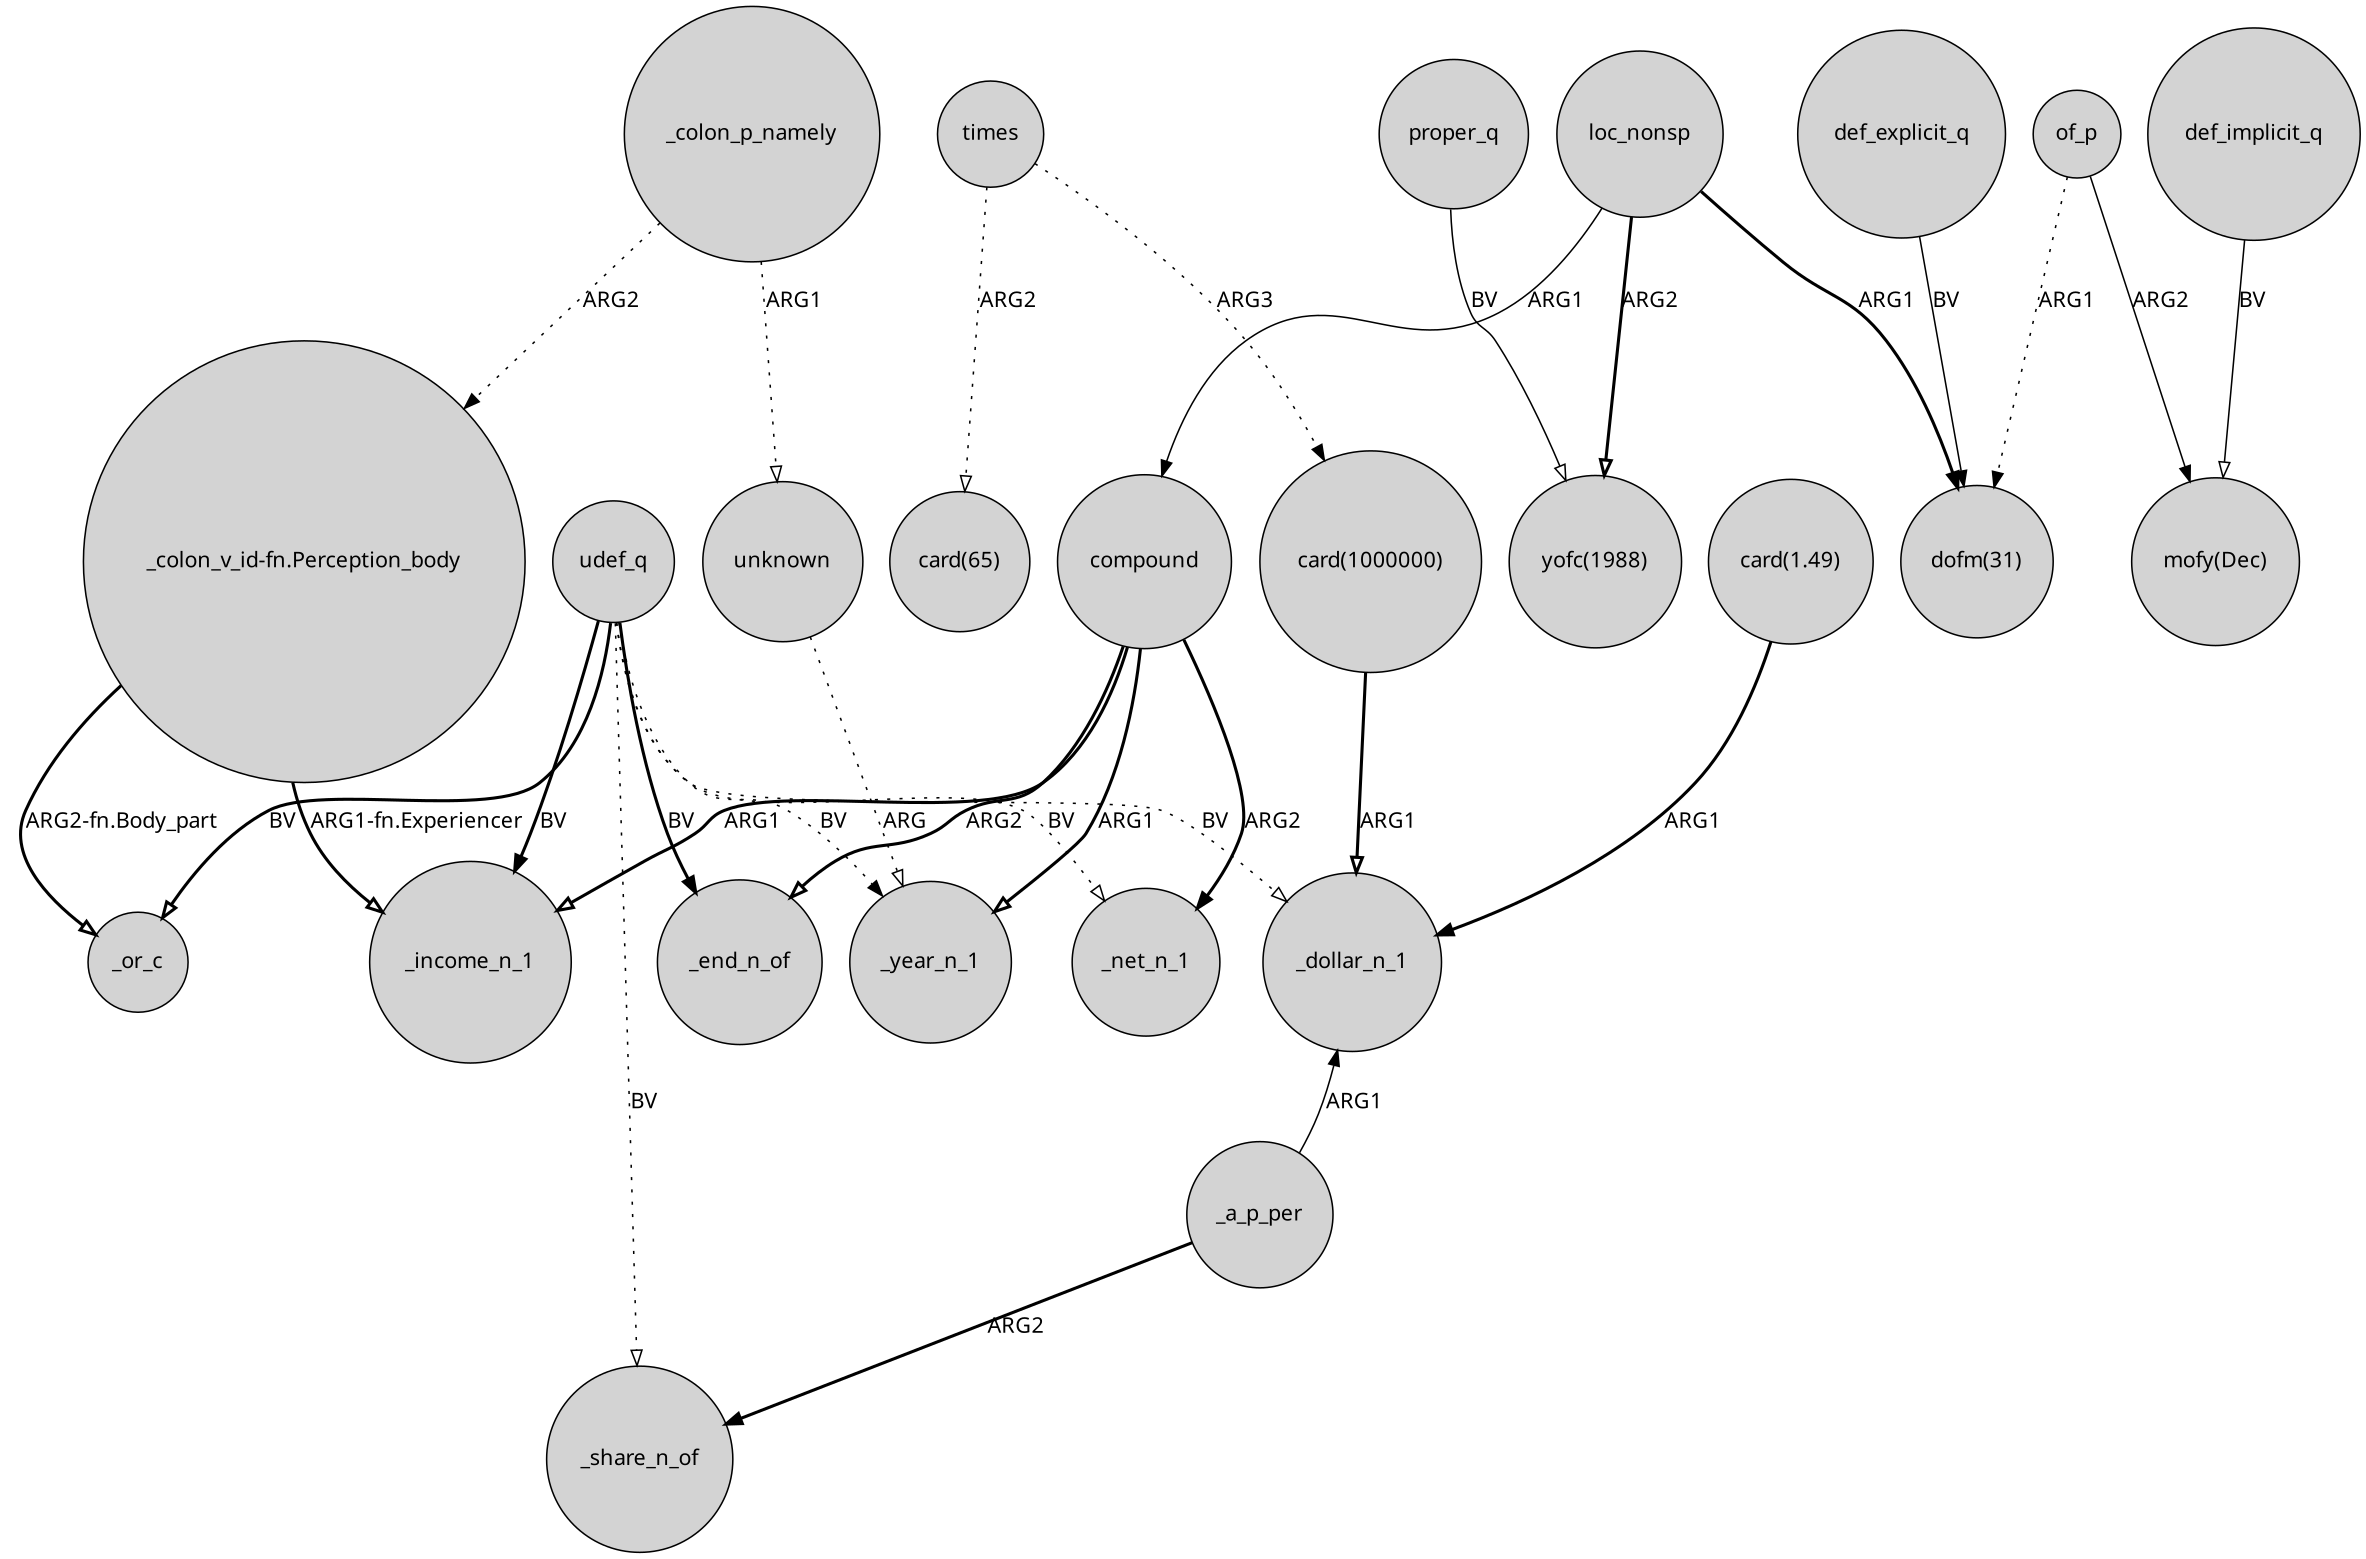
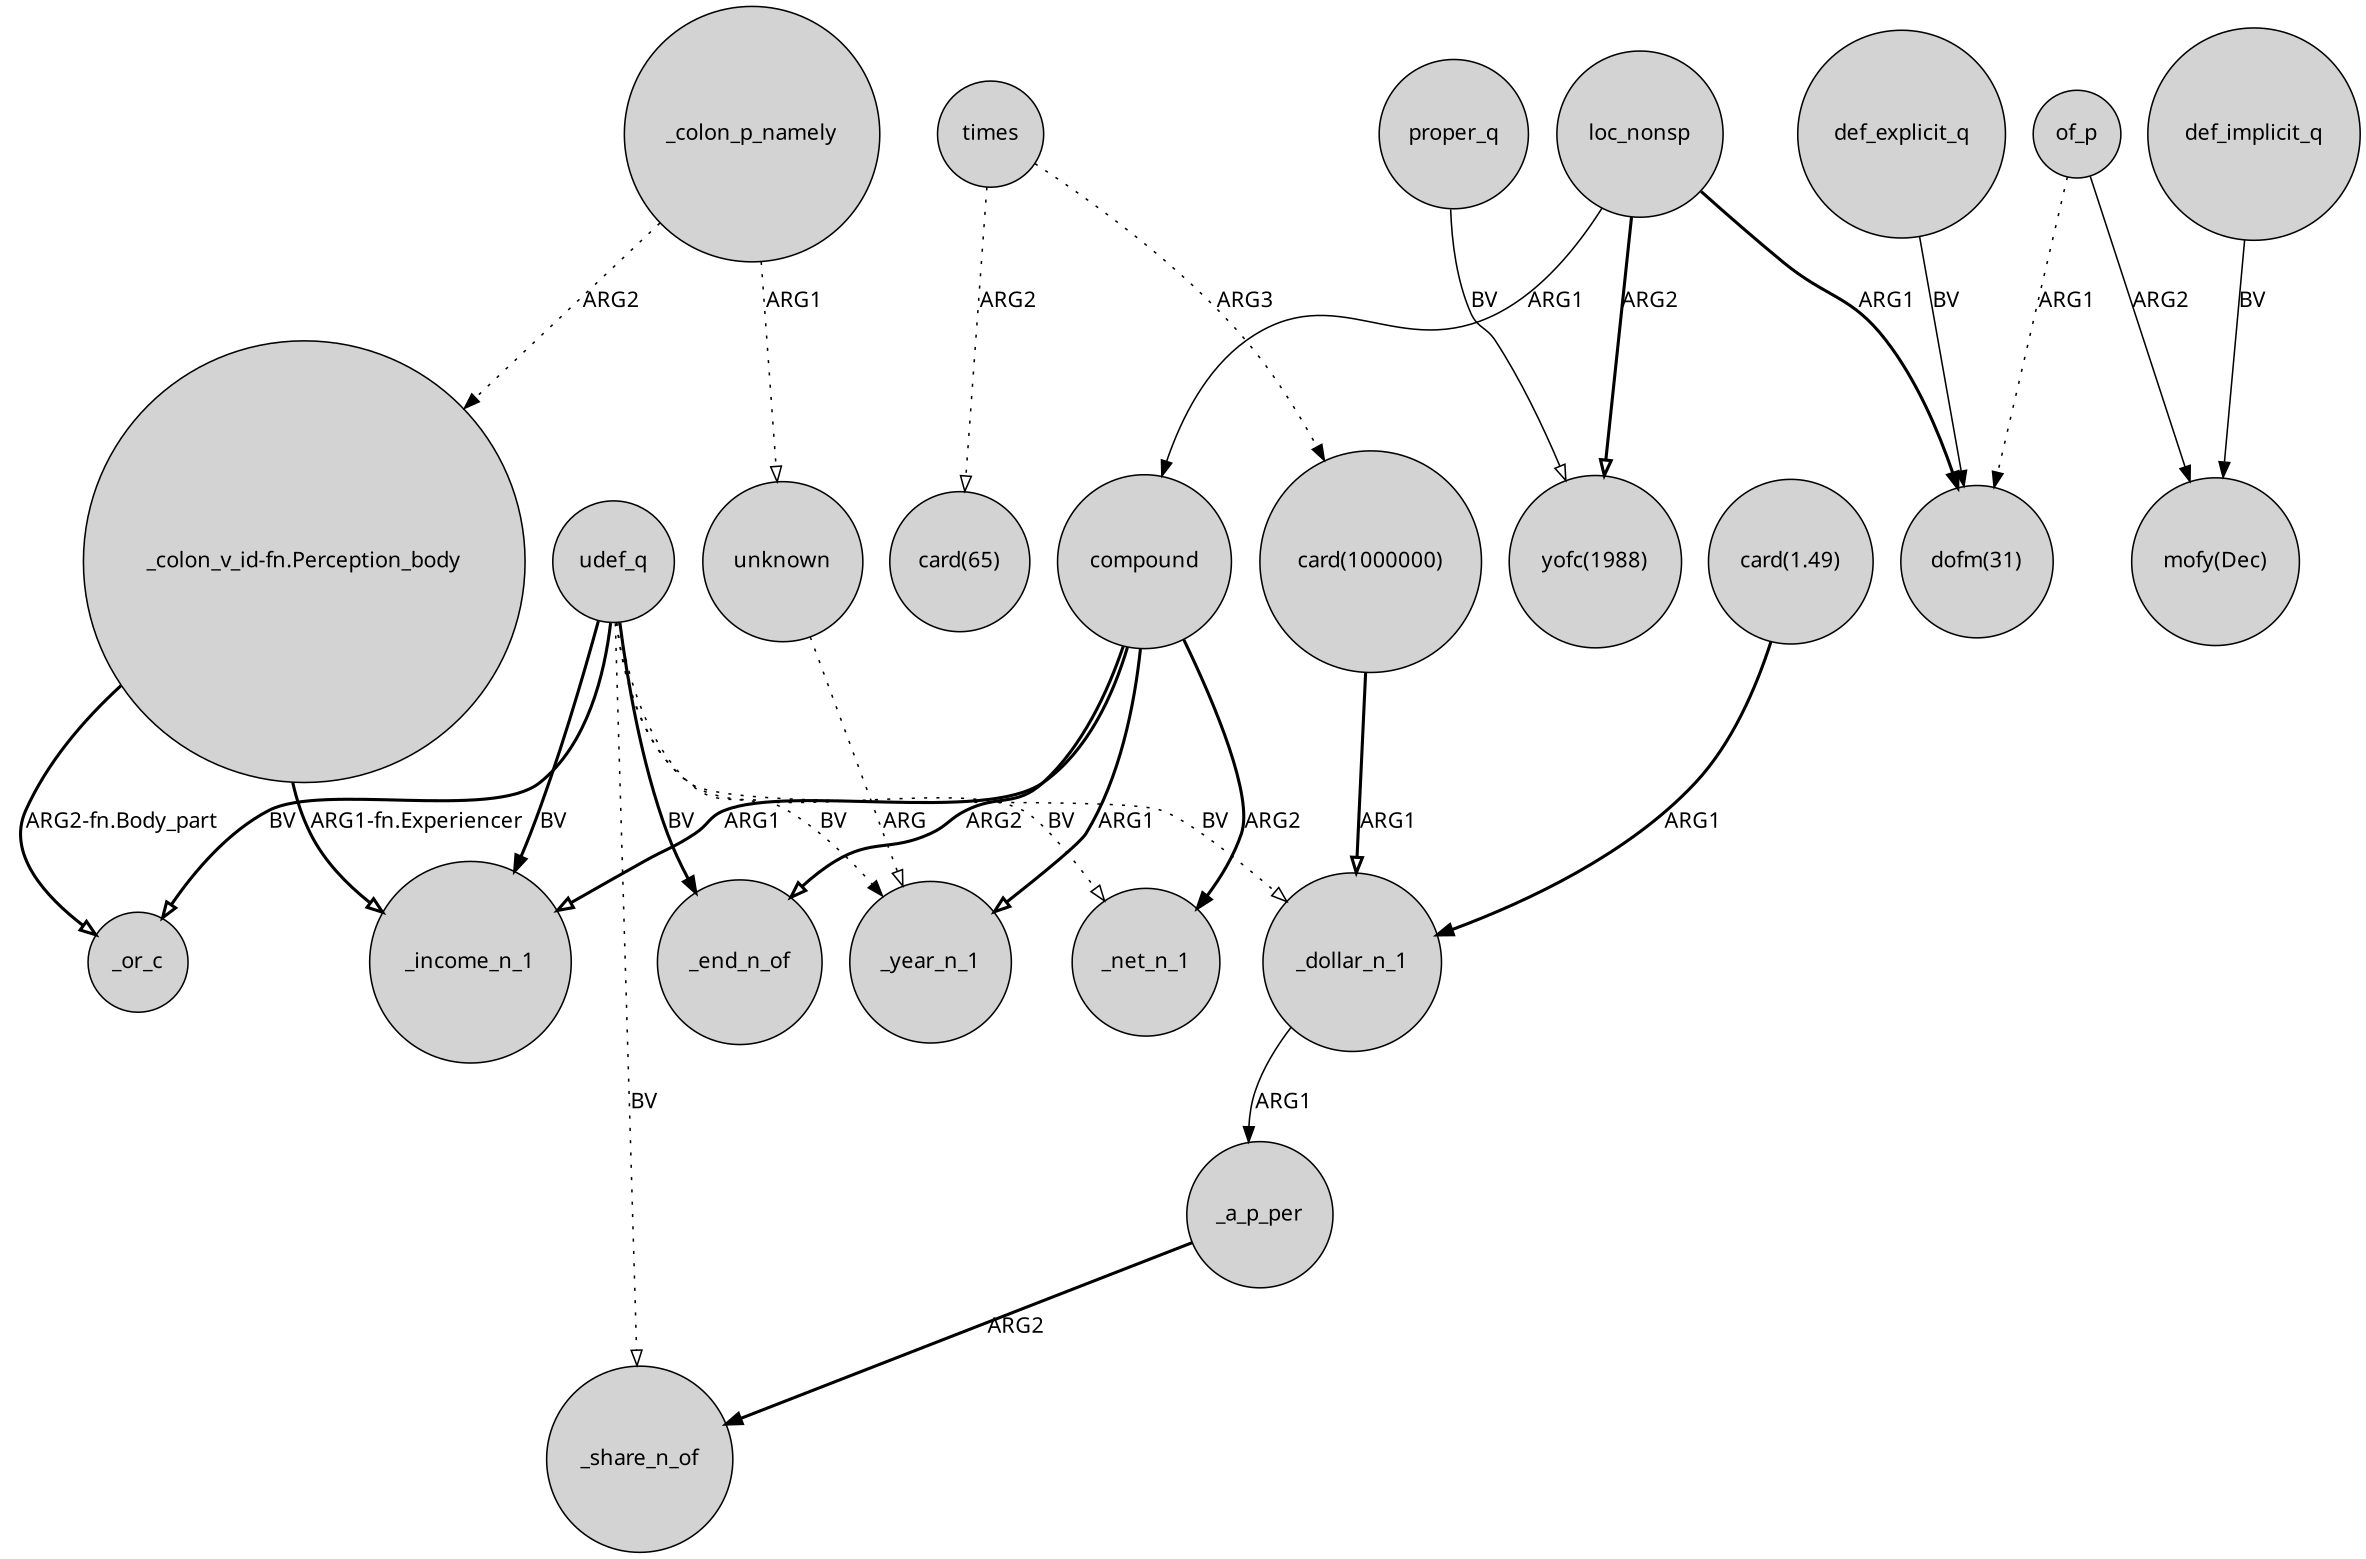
(2235, 351) -> (2235, 351)
(1320, 1110) -> (1262, 1074)
